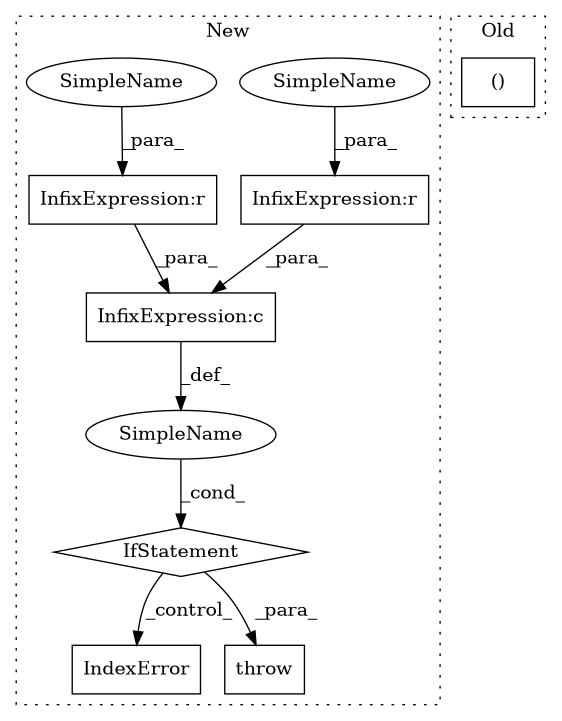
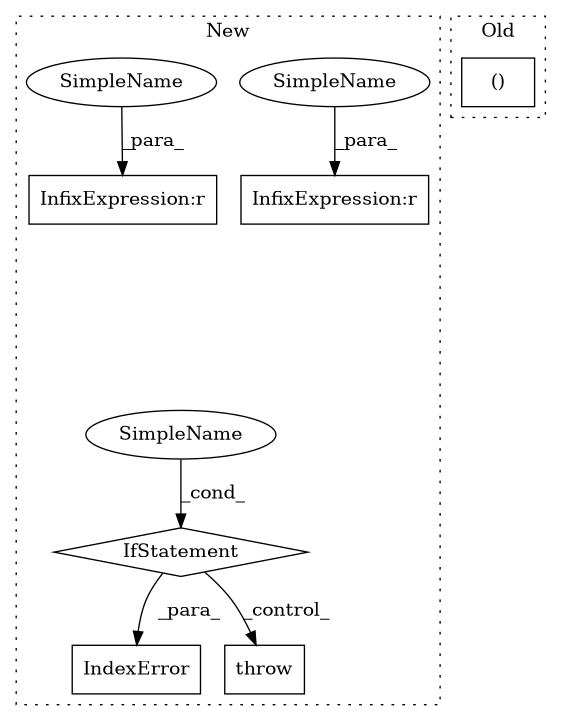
(181, 317) -> none
(189, 611) -> (189, 611)
(286, 611) -> (286, 611)
